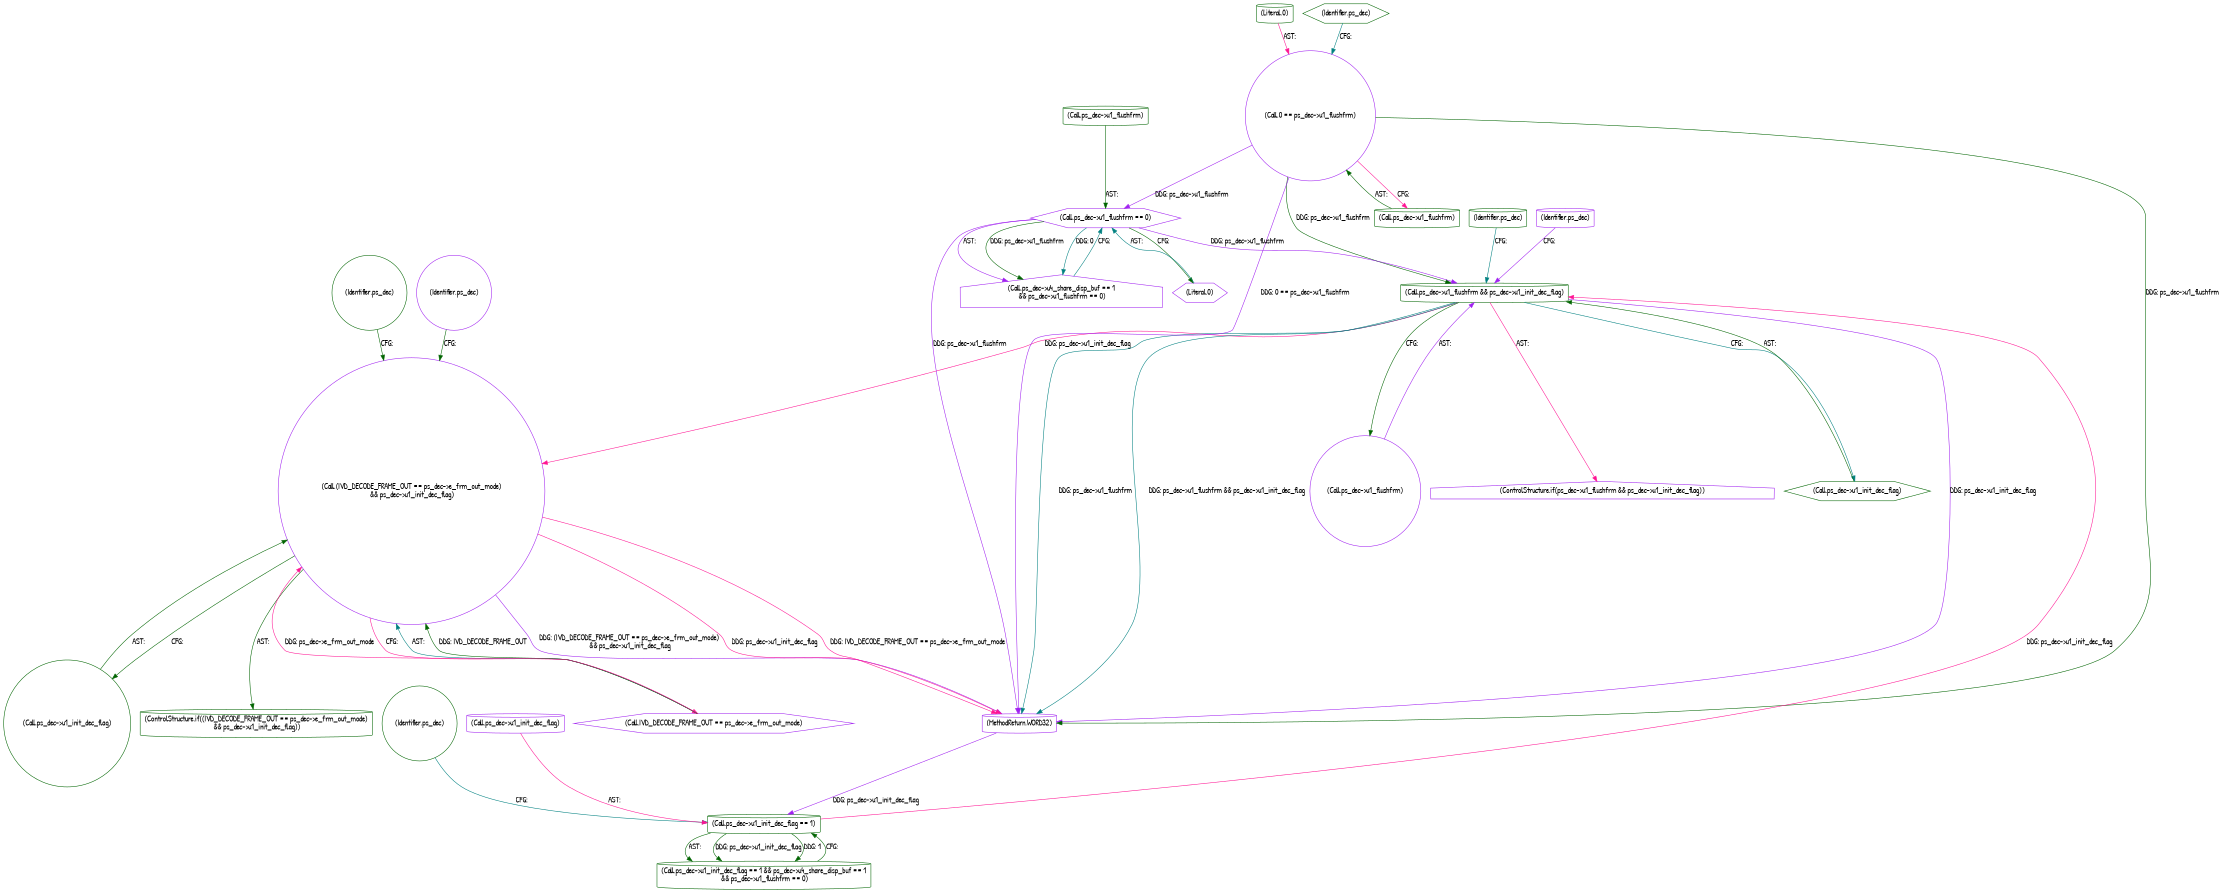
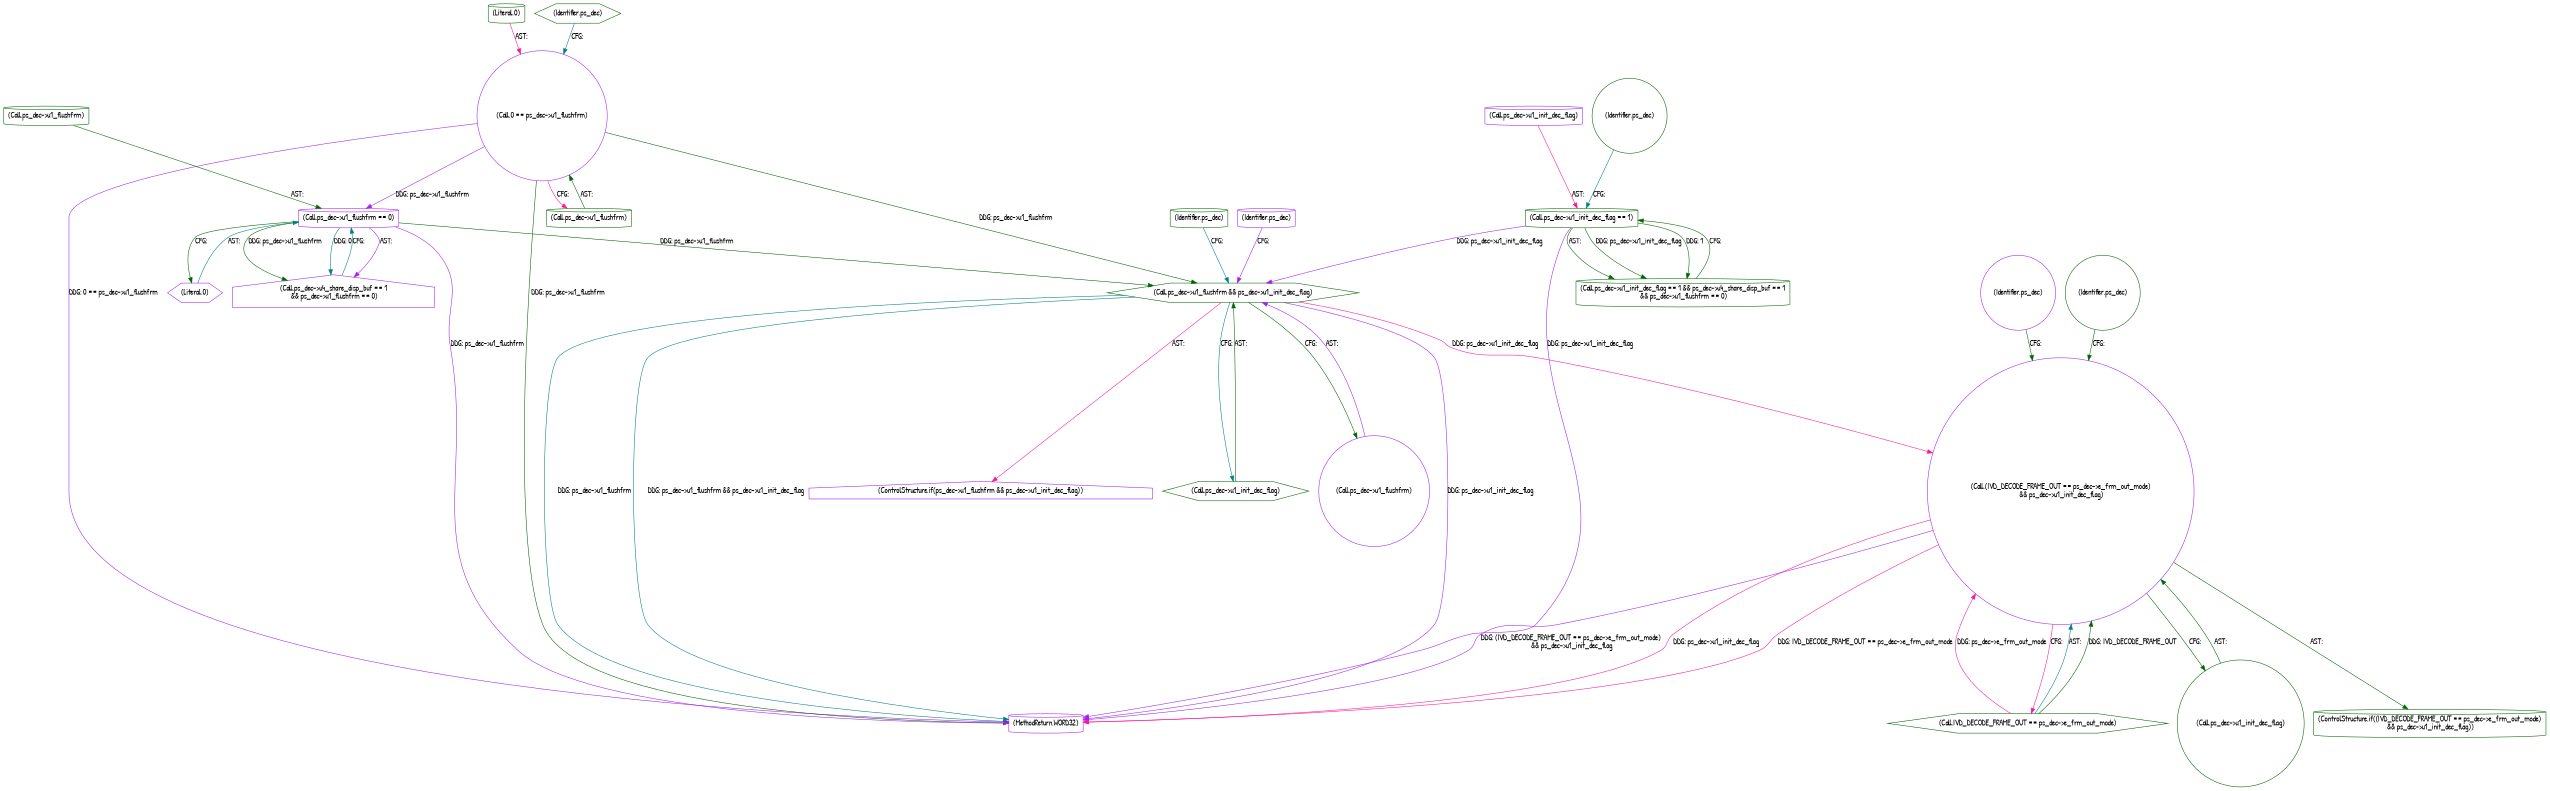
(1106, 218) -> (349, 218)
(1296, 250) -> (773, 254)
(1484, 293) -> (1233, 293)
(1816, 699) -> (1398, 250)
(714, 723) -> (2028, 723)
(895, 773) -> (1516, 631)
